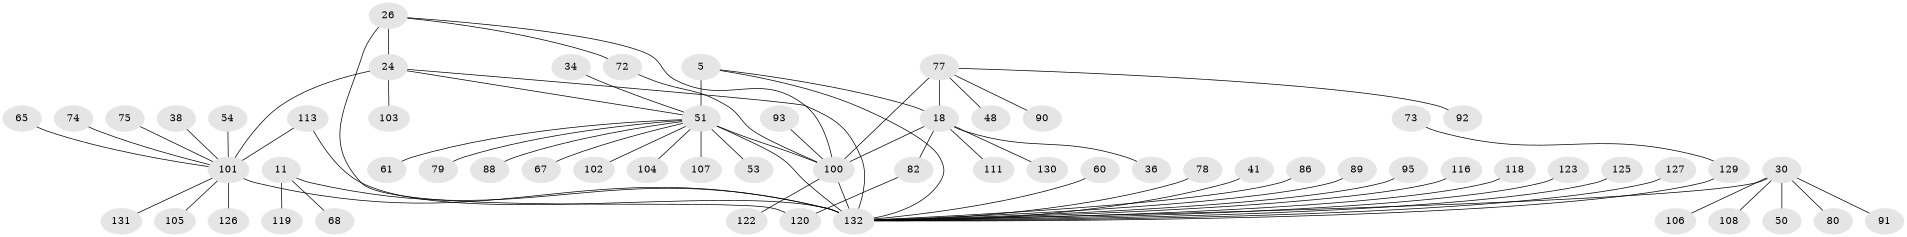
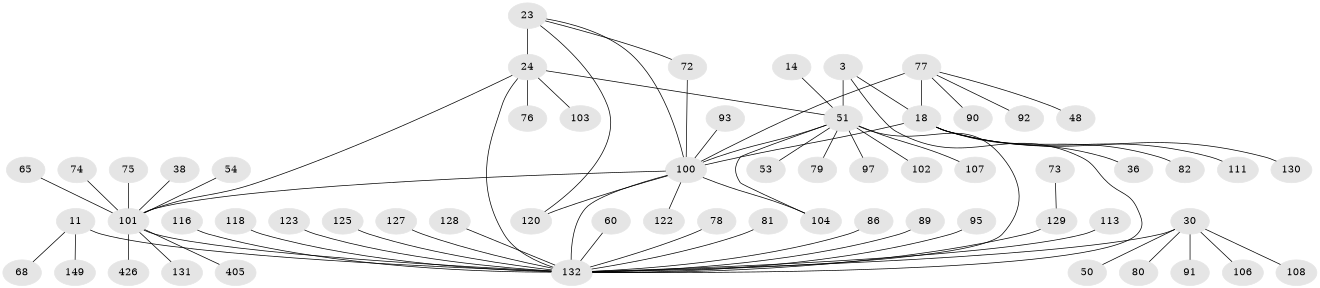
(388, 16) -> (528, 16)
(571, 67) -> (792, 67)
(701, 67) -> (843, 67)
none -> (528, 119)
(268, 144) -> (404, 182)
(387, 170) -> none
(490, 170) -> none
(541, 170) -> (869, 170)
(1254, 170) -> (768, 221)
none -> (754, 195)
(857, 195) -> (589, 199)
(175, 221) -> (236, 273)
(228, 221) -> (128, 273)
(282, 221) -> (75, 273)
none -> (450, 221)
